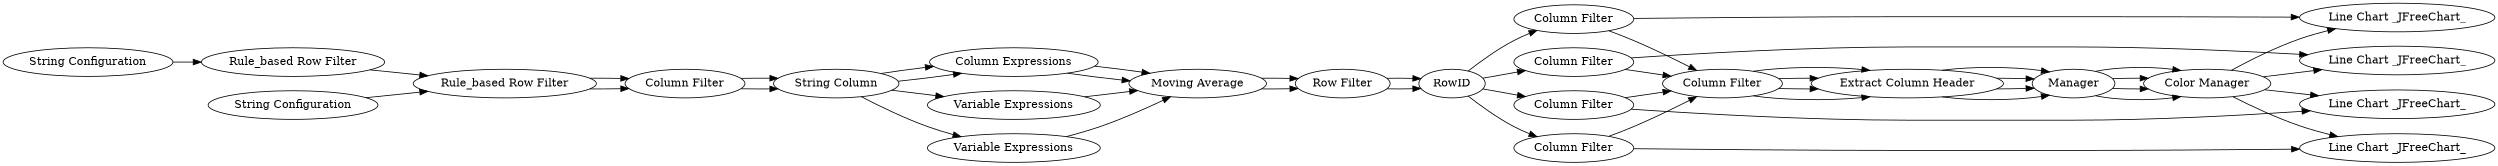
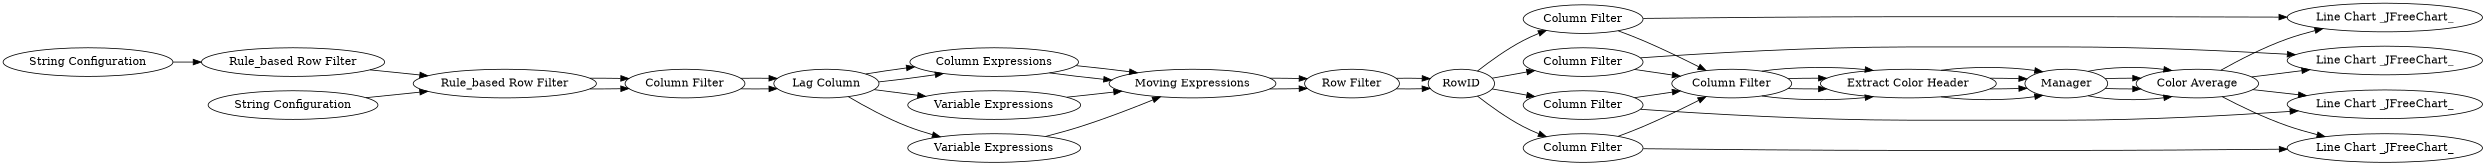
(836, 84) -> (826, 84)
(1198, 84) -> (1192, 84)
(1907, 84) -> (1908, 84)
(2207, 84) -> (2197, 84)
